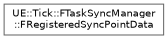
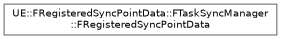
(84, 20) -> (140, 20)
